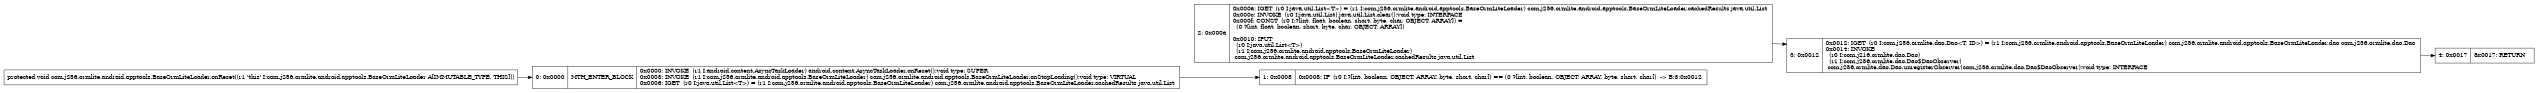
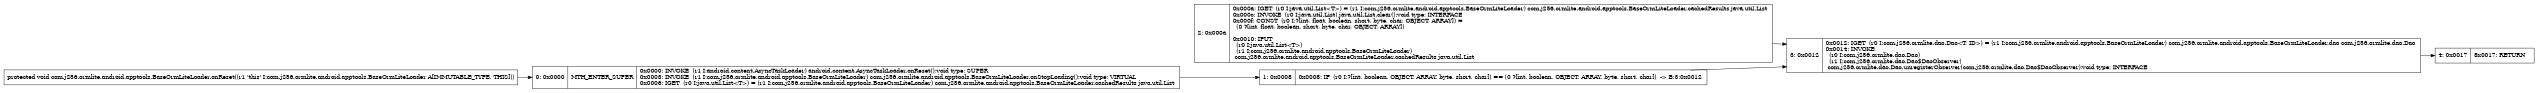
(1873, 55) -> (1873, 55)
none -> (1736, 68)
(602, 77) -> (602, 77)
